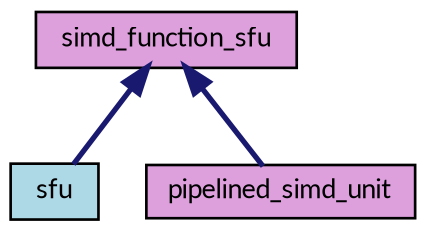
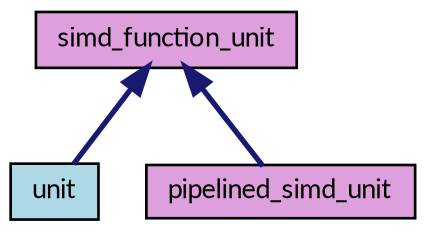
(166, 40) -> (166, 40)
(55, 192) -> (55, 192)
